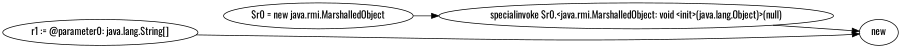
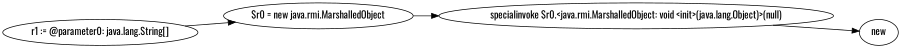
(524, 40) -> (207, 24)
